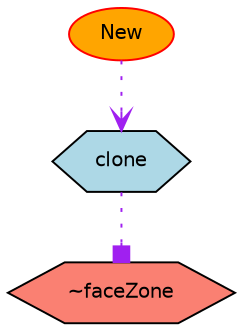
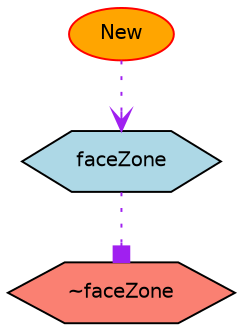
(121, 161) -> (121, 161)
